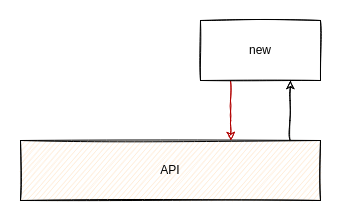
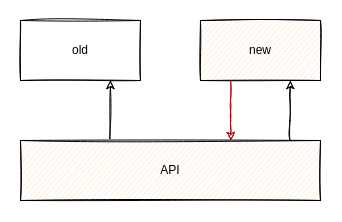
none -> (81, 51)
(261, 51) -> (261, 51)
none -> (110, 113)
